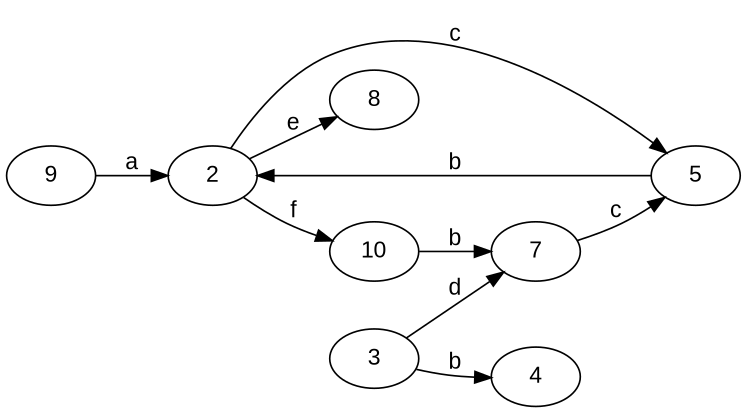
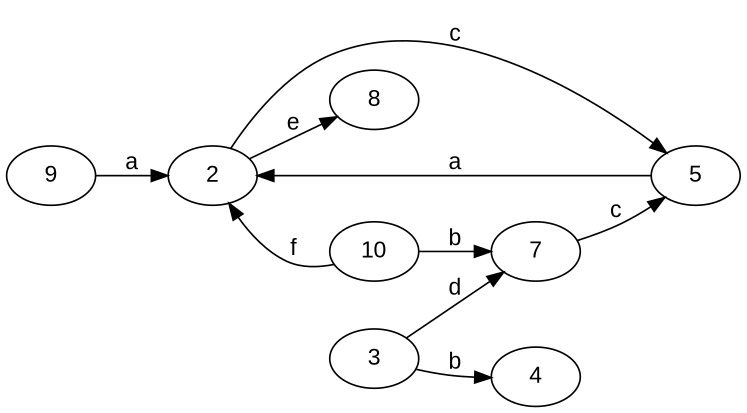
(455, 163) -> (455, 163)
(278, 219) -> (279, 257)
